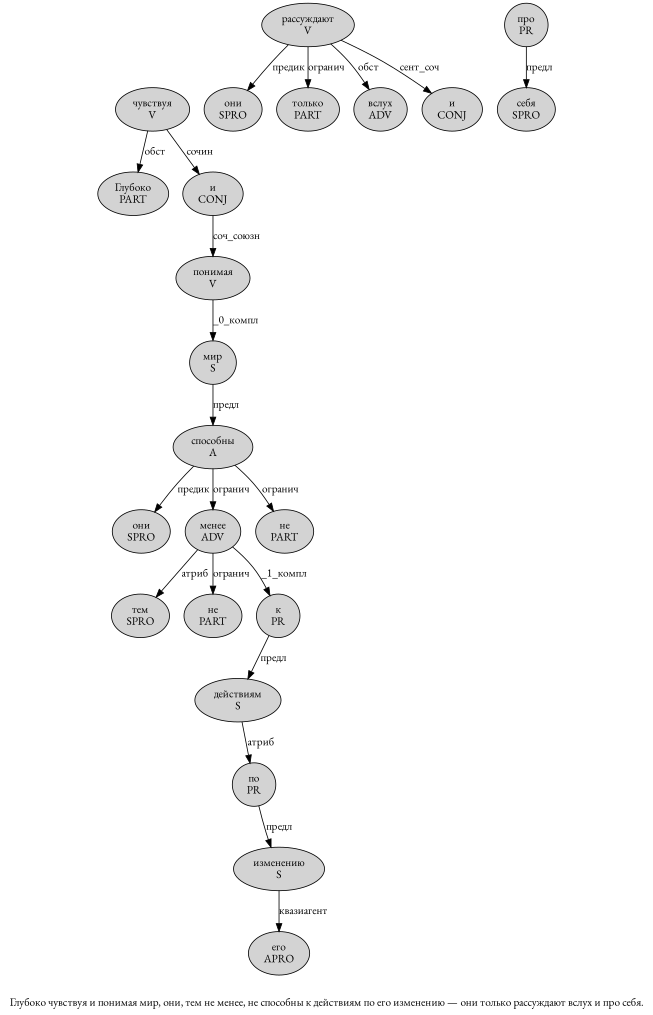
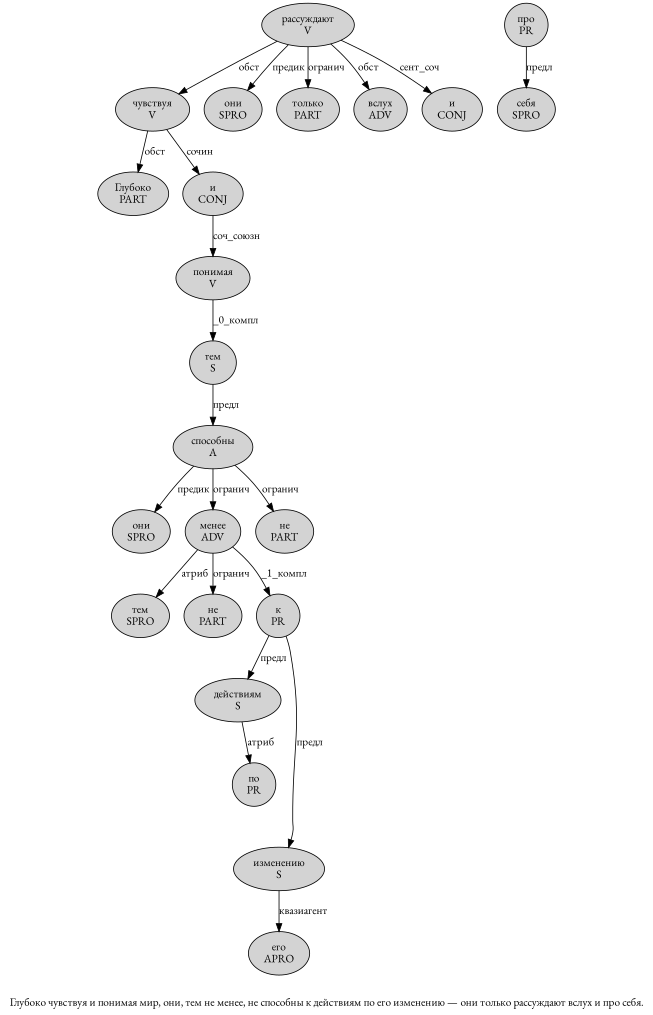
none -> (231, 65)
(213, 363) -> (213, 363)
(263, 823) -> (296, 738)
